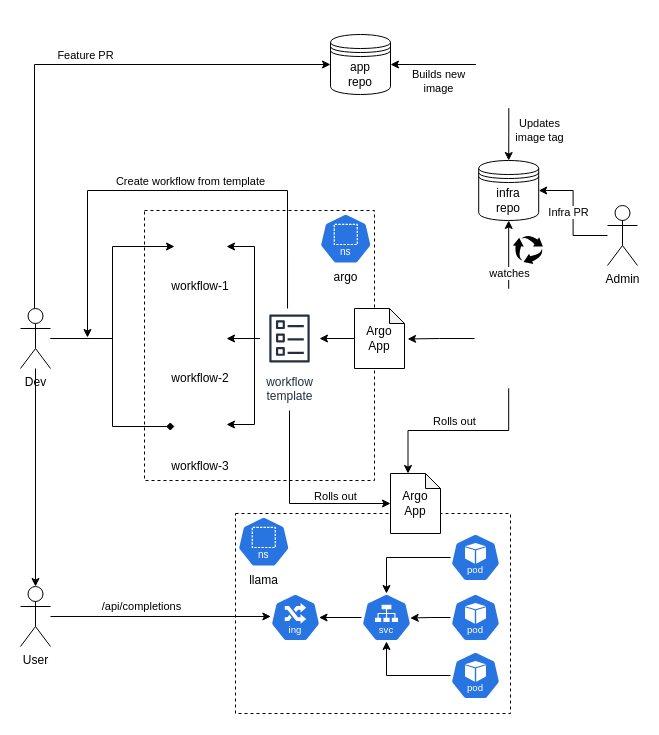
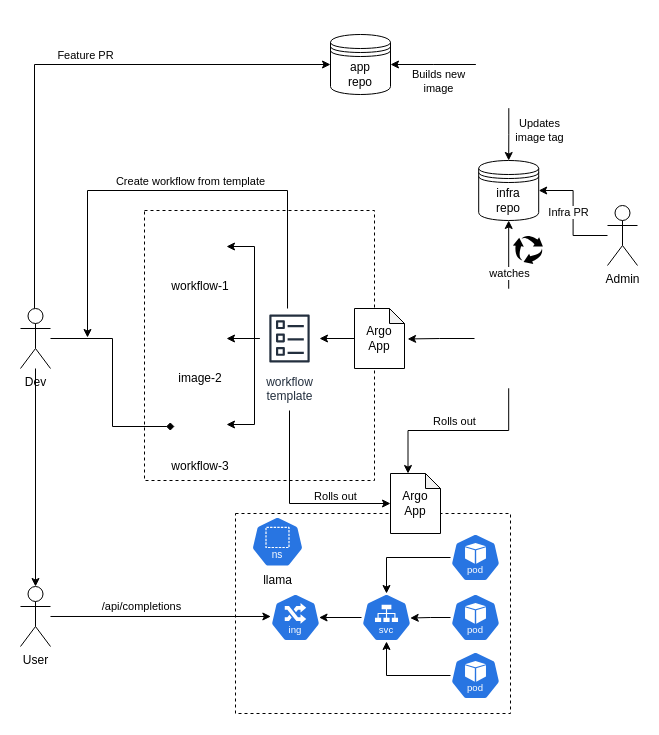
(346, 239) -> none
(113, 265) -> none
(200, 378) -> (200, 378)
(264, 542) -> (278, 542)
